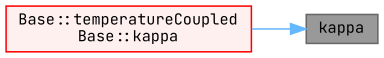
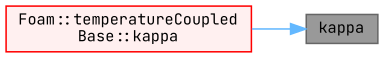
(129, 29) -> (129, 29)
